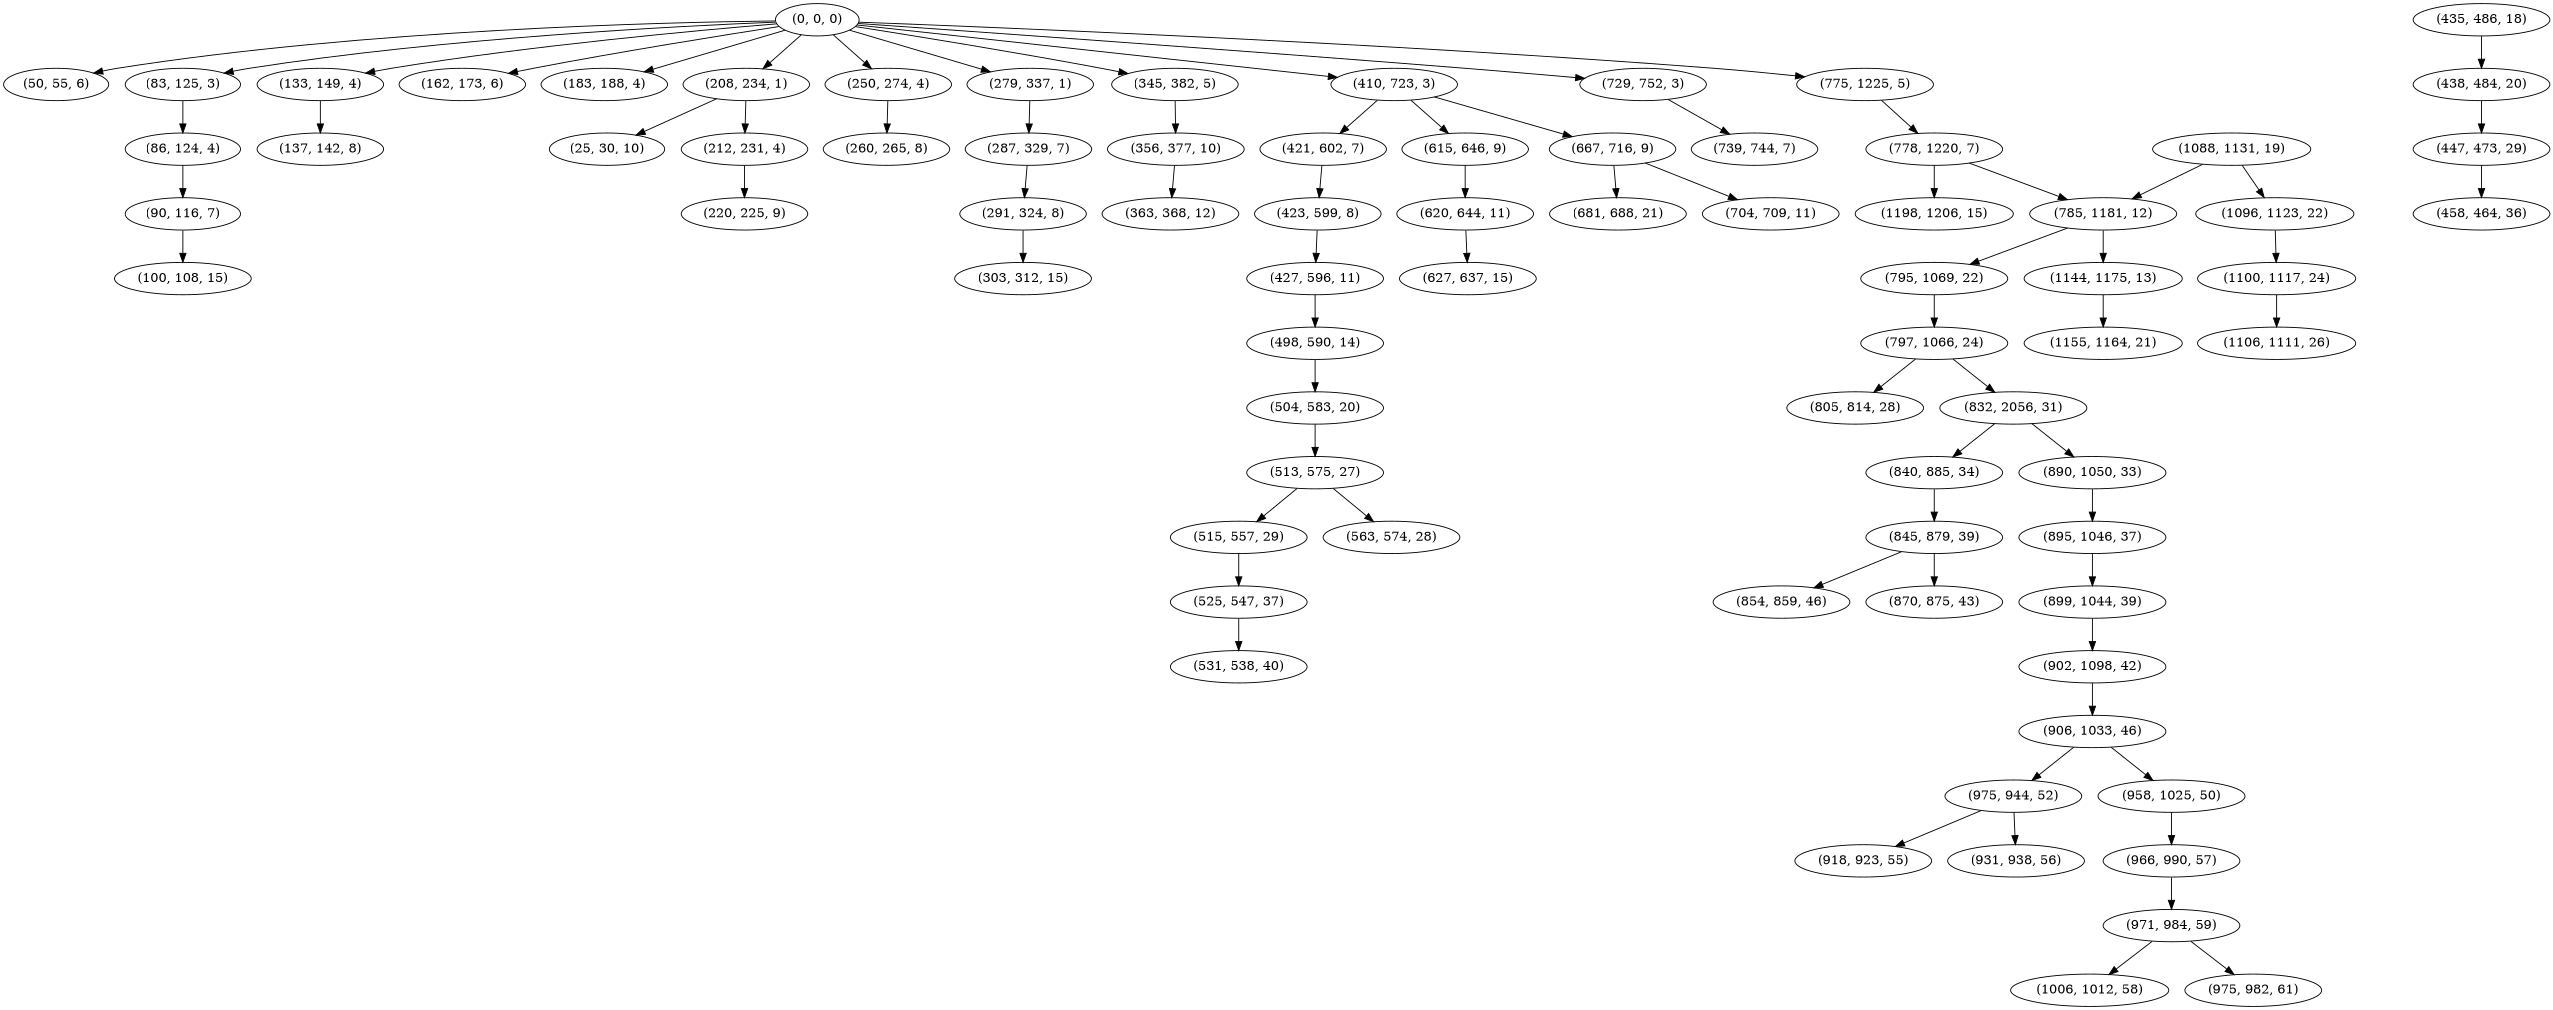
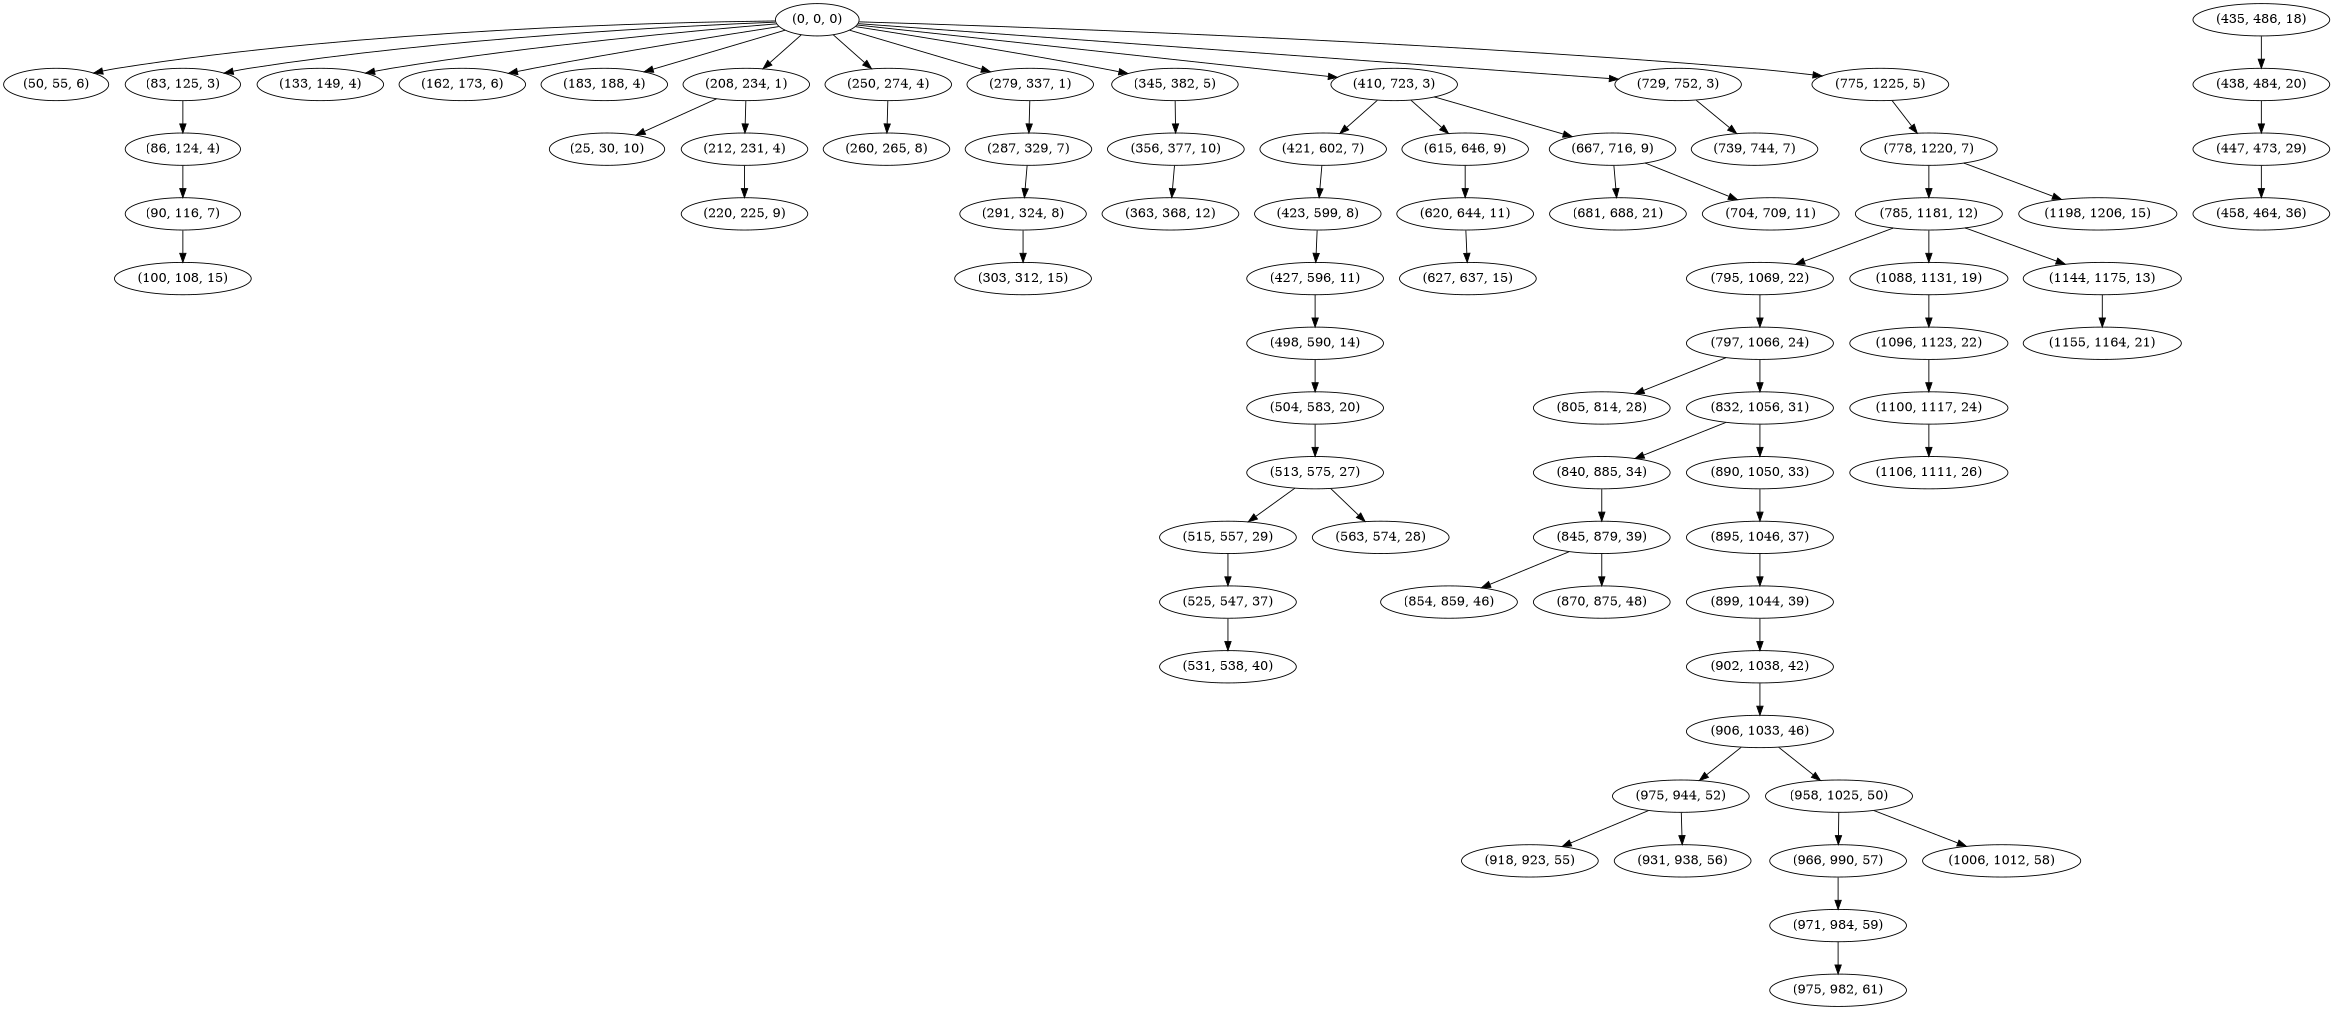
(320, 149) -> none
(2171, 180) -> (1929, 242)
(2013, 408) -> (1760, 408)
(1934, 602) -> (1602, 602)
(2092, 667) -> (1760, 667)
(2134, 955) -> (1916, 827)
